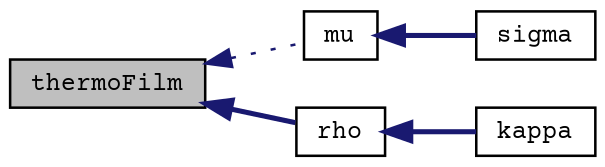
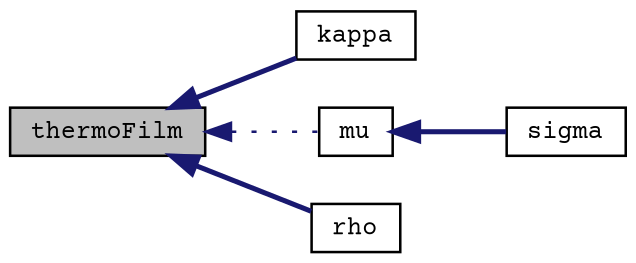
(444, 132) -> (246, 78)
